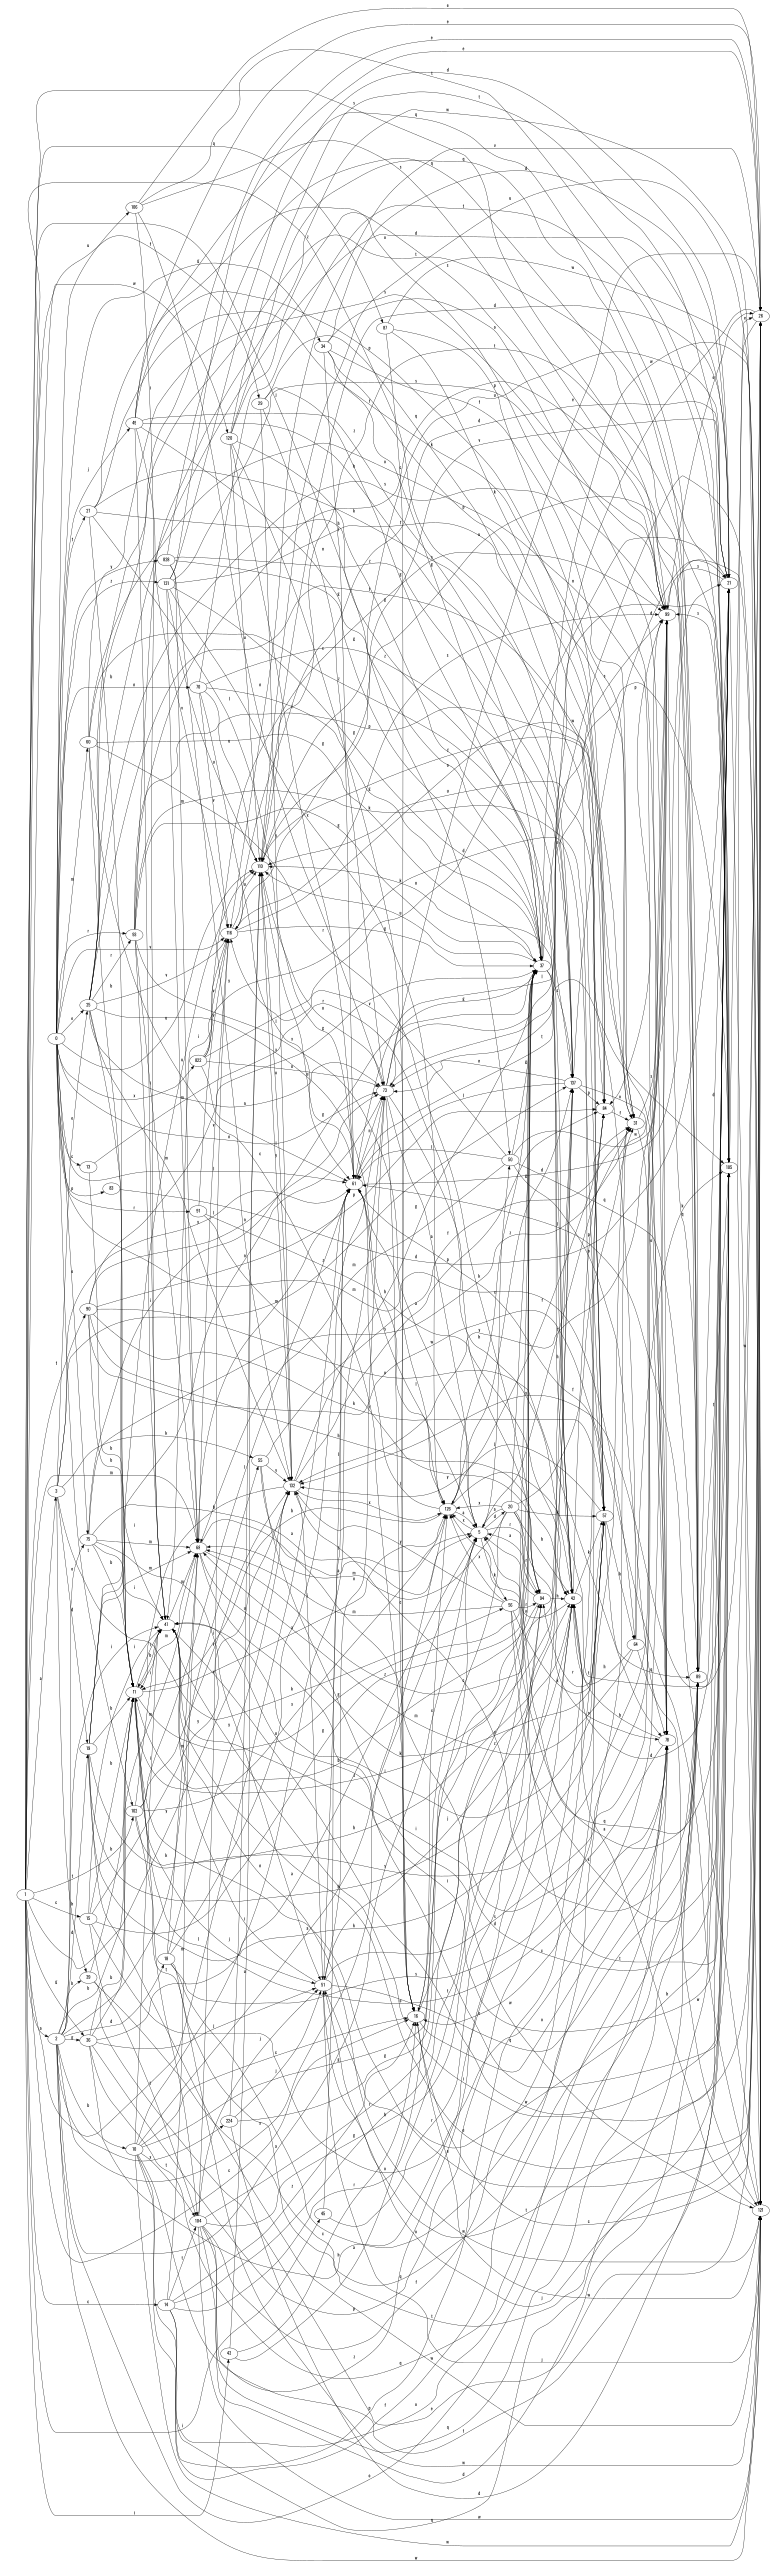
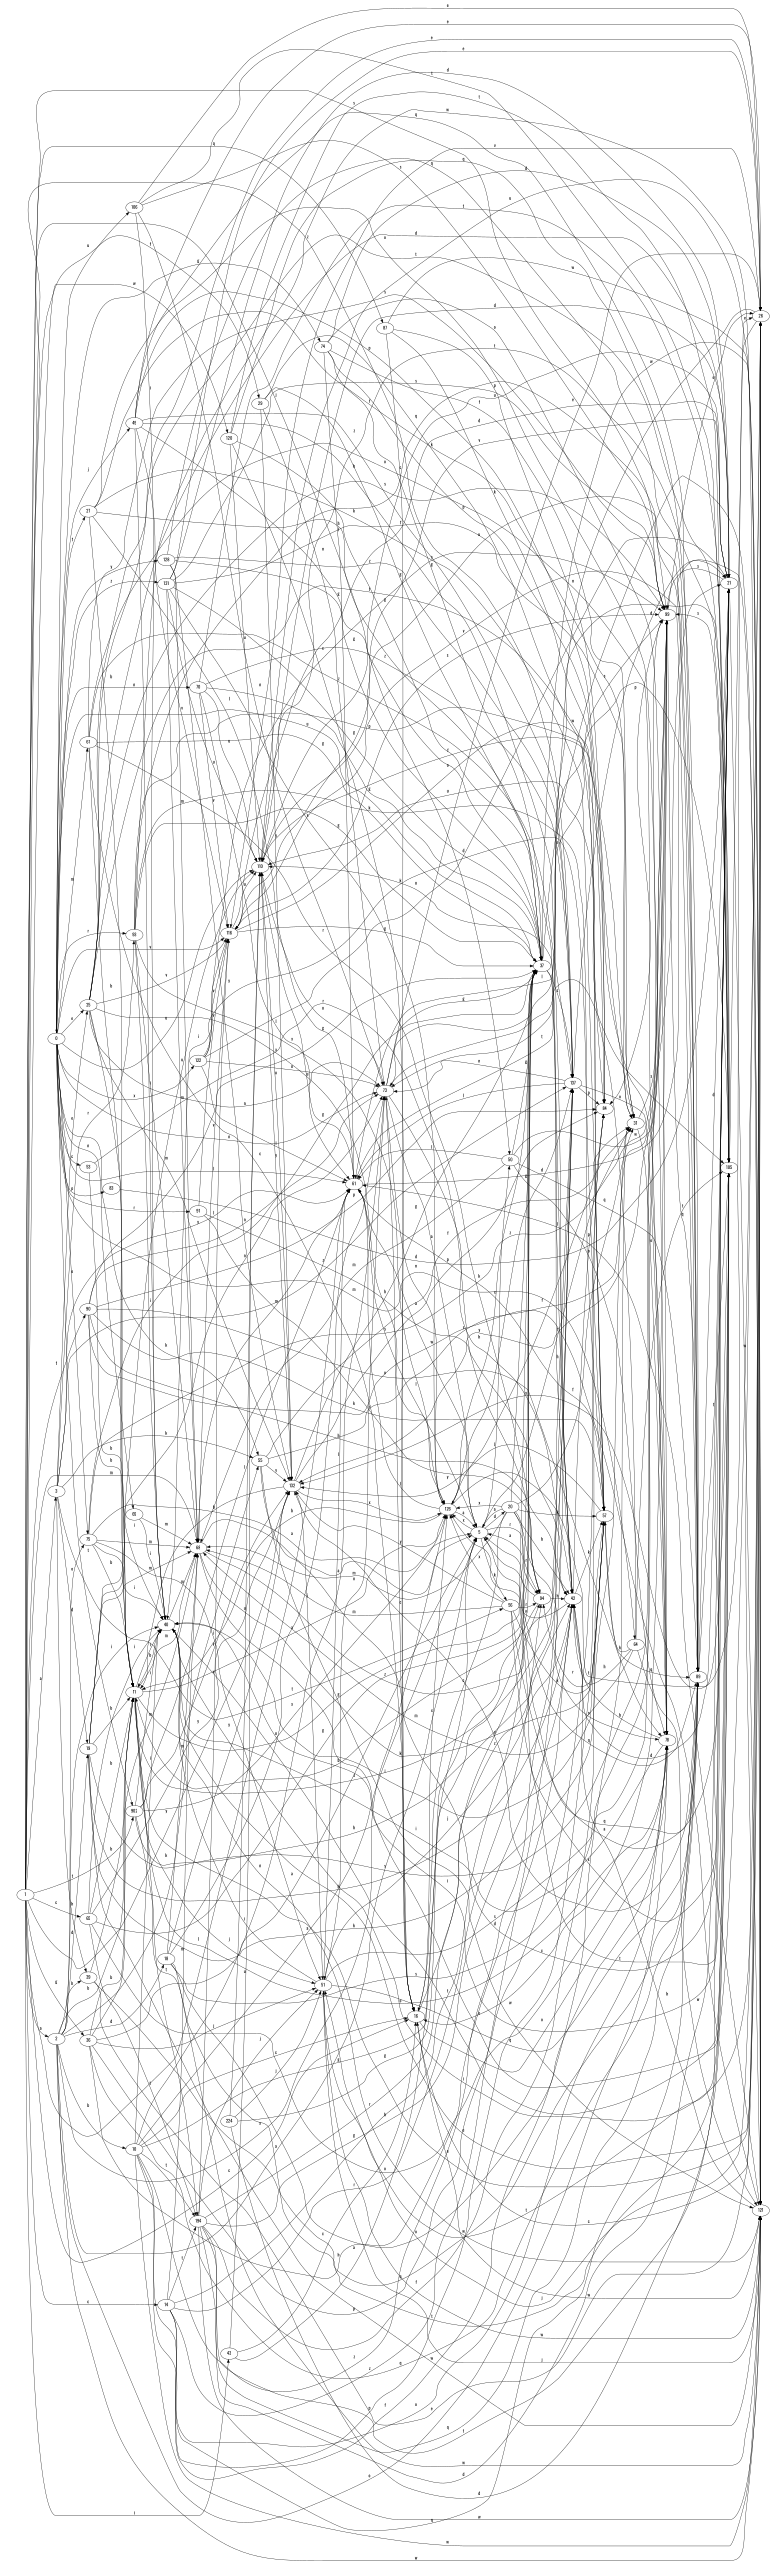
(461, 285) -> (631, 1150)
(323, 347) -> (323, 347)
(166, 560) -> (166, 560)
(88, 742) -> (88, 742)
(297, 791) -> none
(411, 922) -> (209, 713)
(111, 971) -> (73, 1208)
(370, 1007) -> (683, 828)
(198, 1061) -> (198, 1061)
(619, 1115) -> none
(369, 1139) -> (430, 1310)
(88, 1167) -> (88, 1167)
(683, 1206) -> (683, 1206)
none -> (114, 1267)
none -> (134, 1514)
(620, 1579) -> (609, 1594)
(713, 1591) -> (472, 2323)
(166, 1625) -> (166, 1625)
(292, 1689) -> (292, 1689)
none -> (553, 1709)
(134, 1811) -> (134, 1811)
(88, 1919) -> (88, 1919)
(71, 2040) -> none
(101, 2147) -> none
(311, 2176) -> (521, 1887)
(323, 2214) -> none
(198, 2221) -> (198, 2221)
